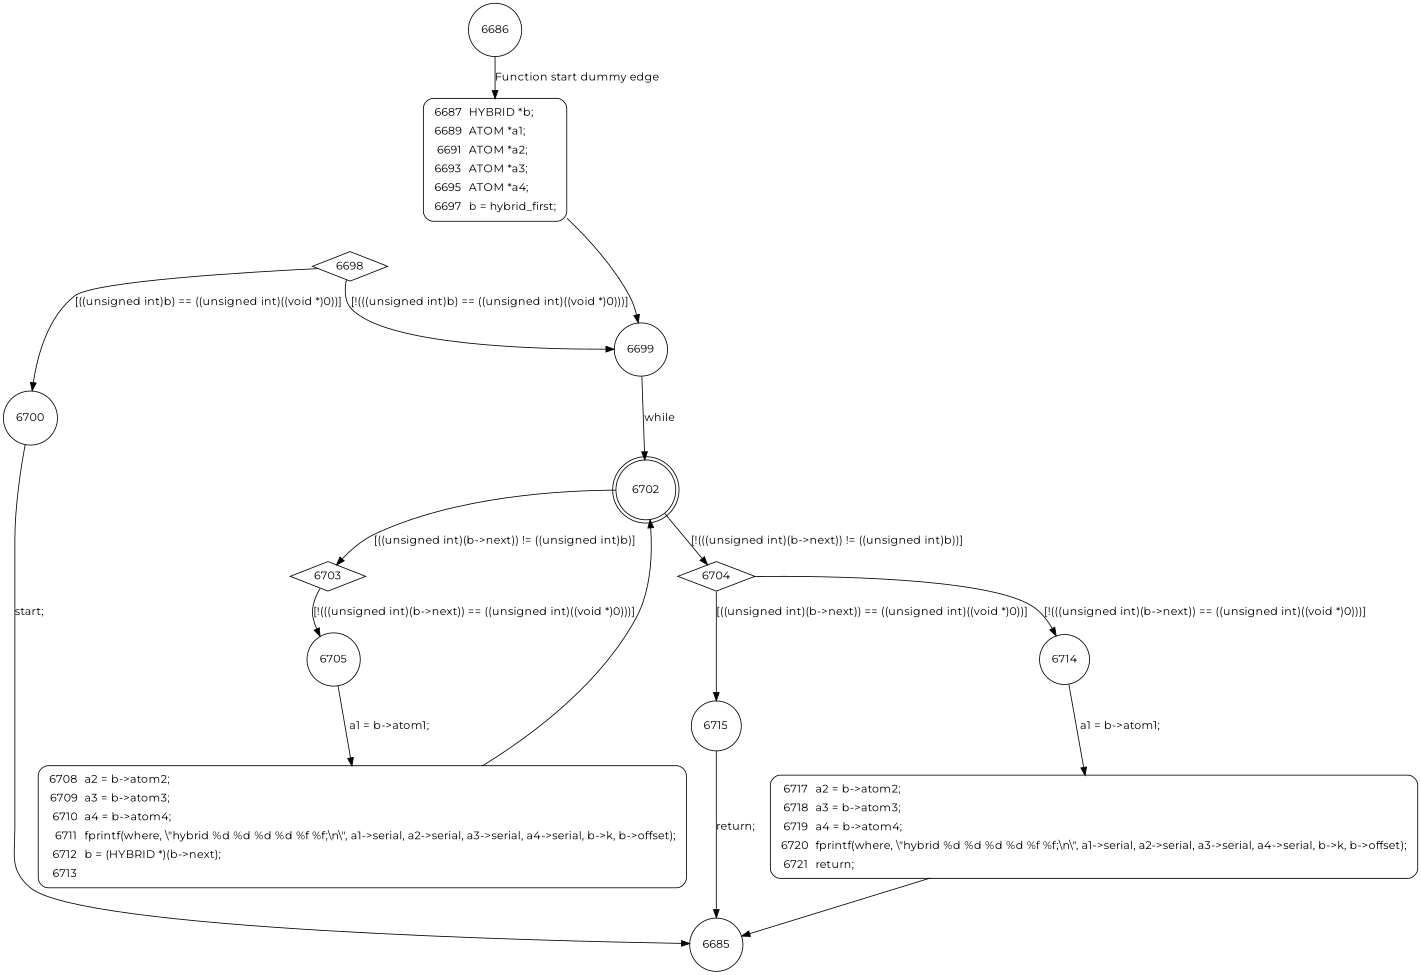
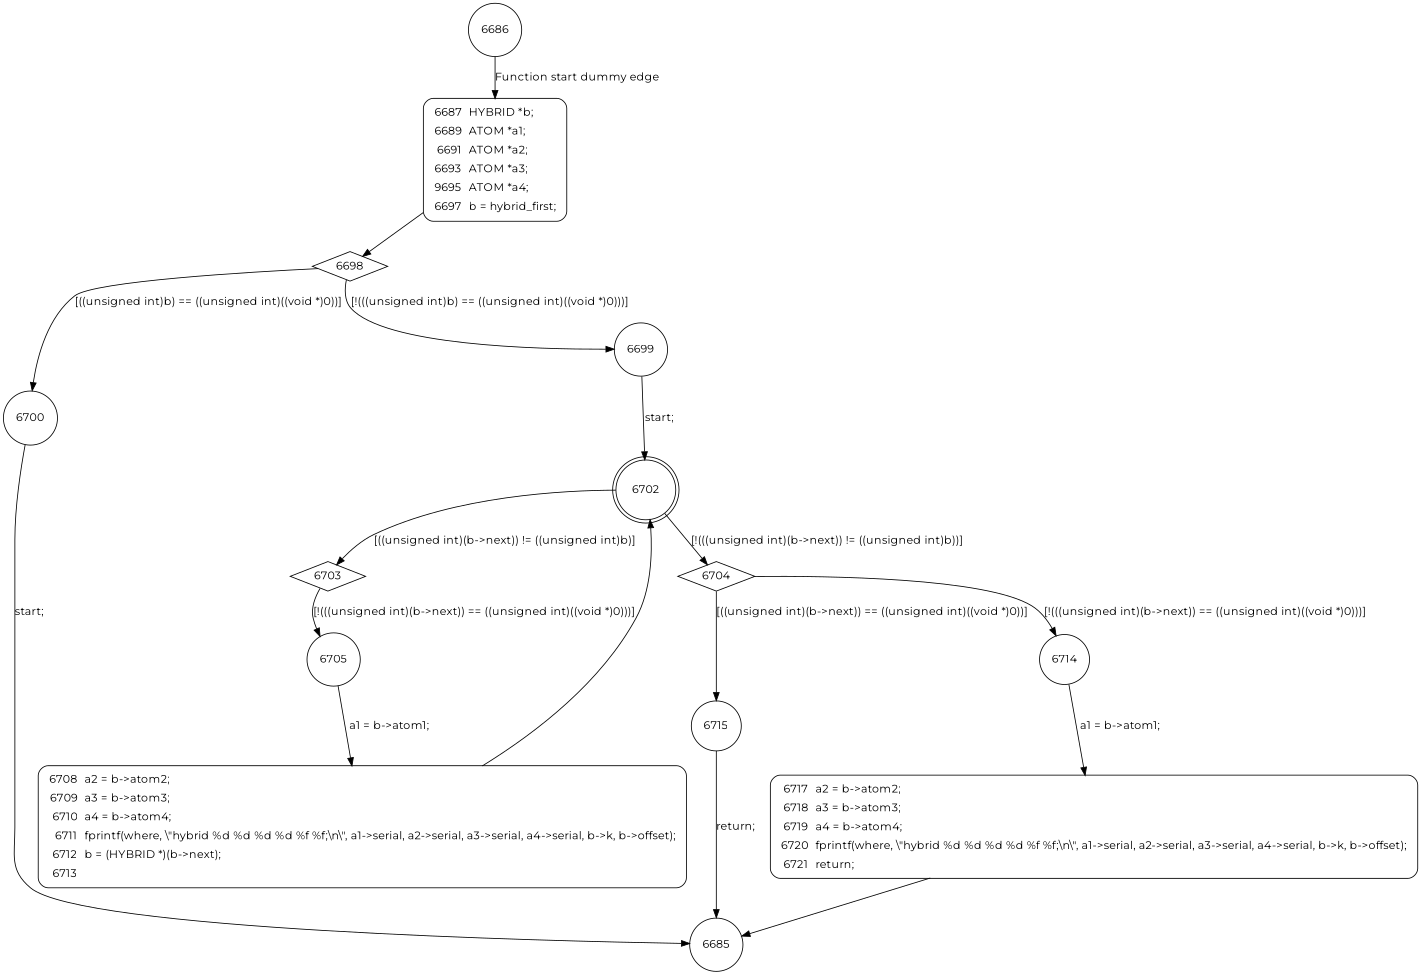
(448, 188) -> (448, 188)
(608, 263) -> (396, 232)
(660, 418) -> (660, 418)
